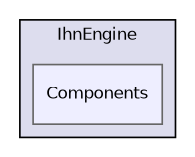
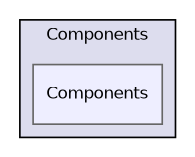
(98, 36) -> (98, 36)
